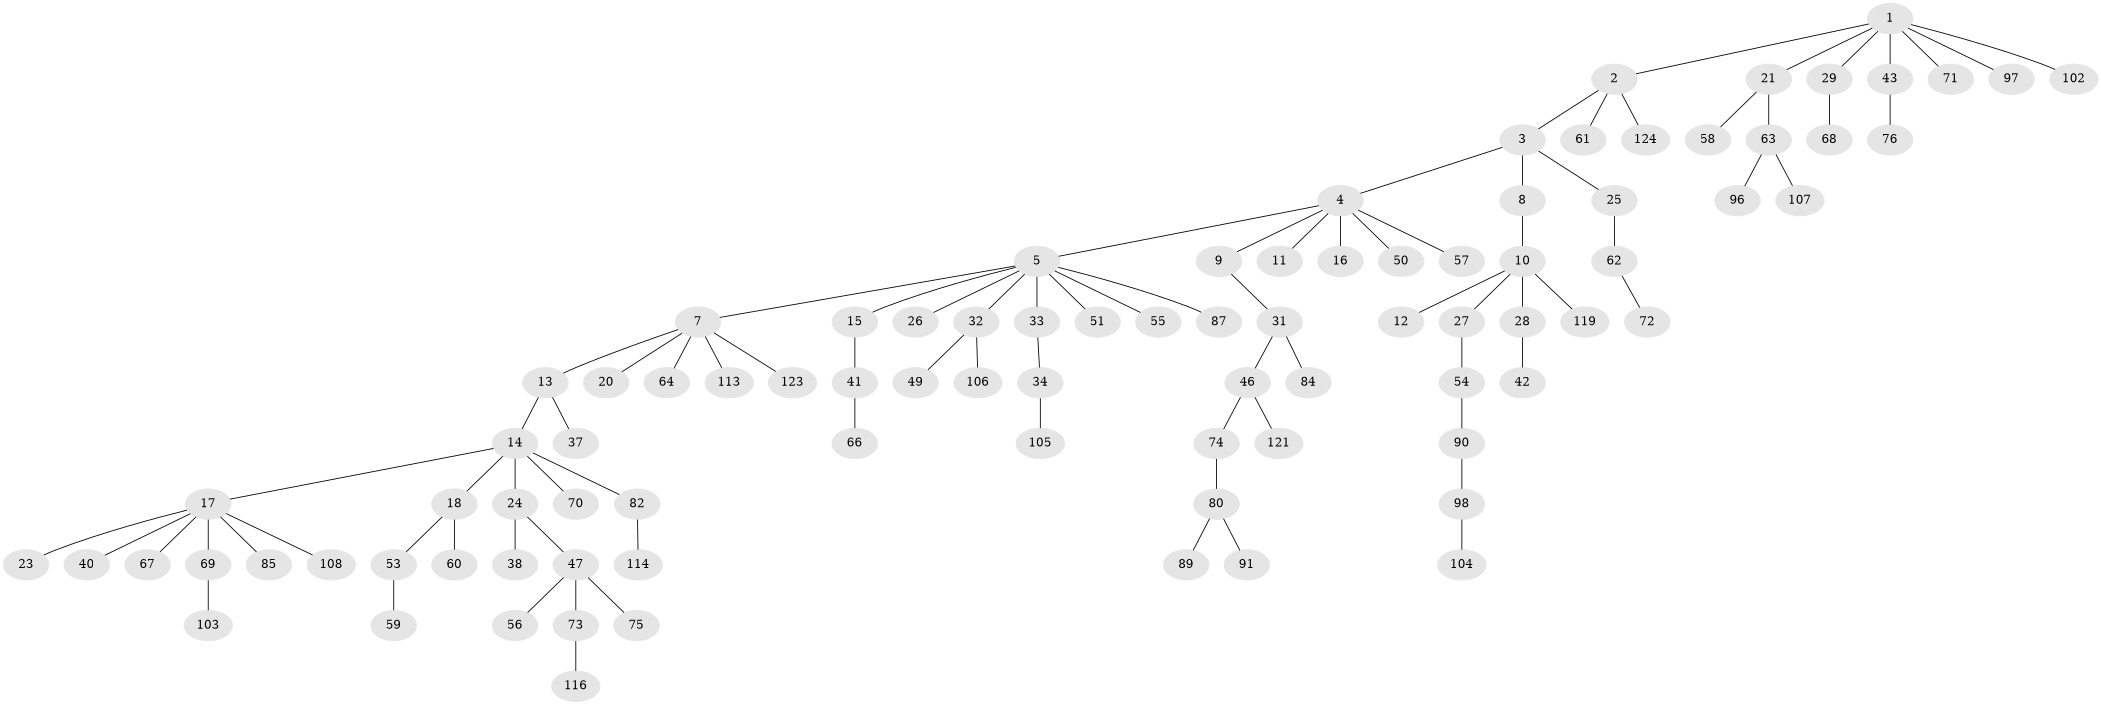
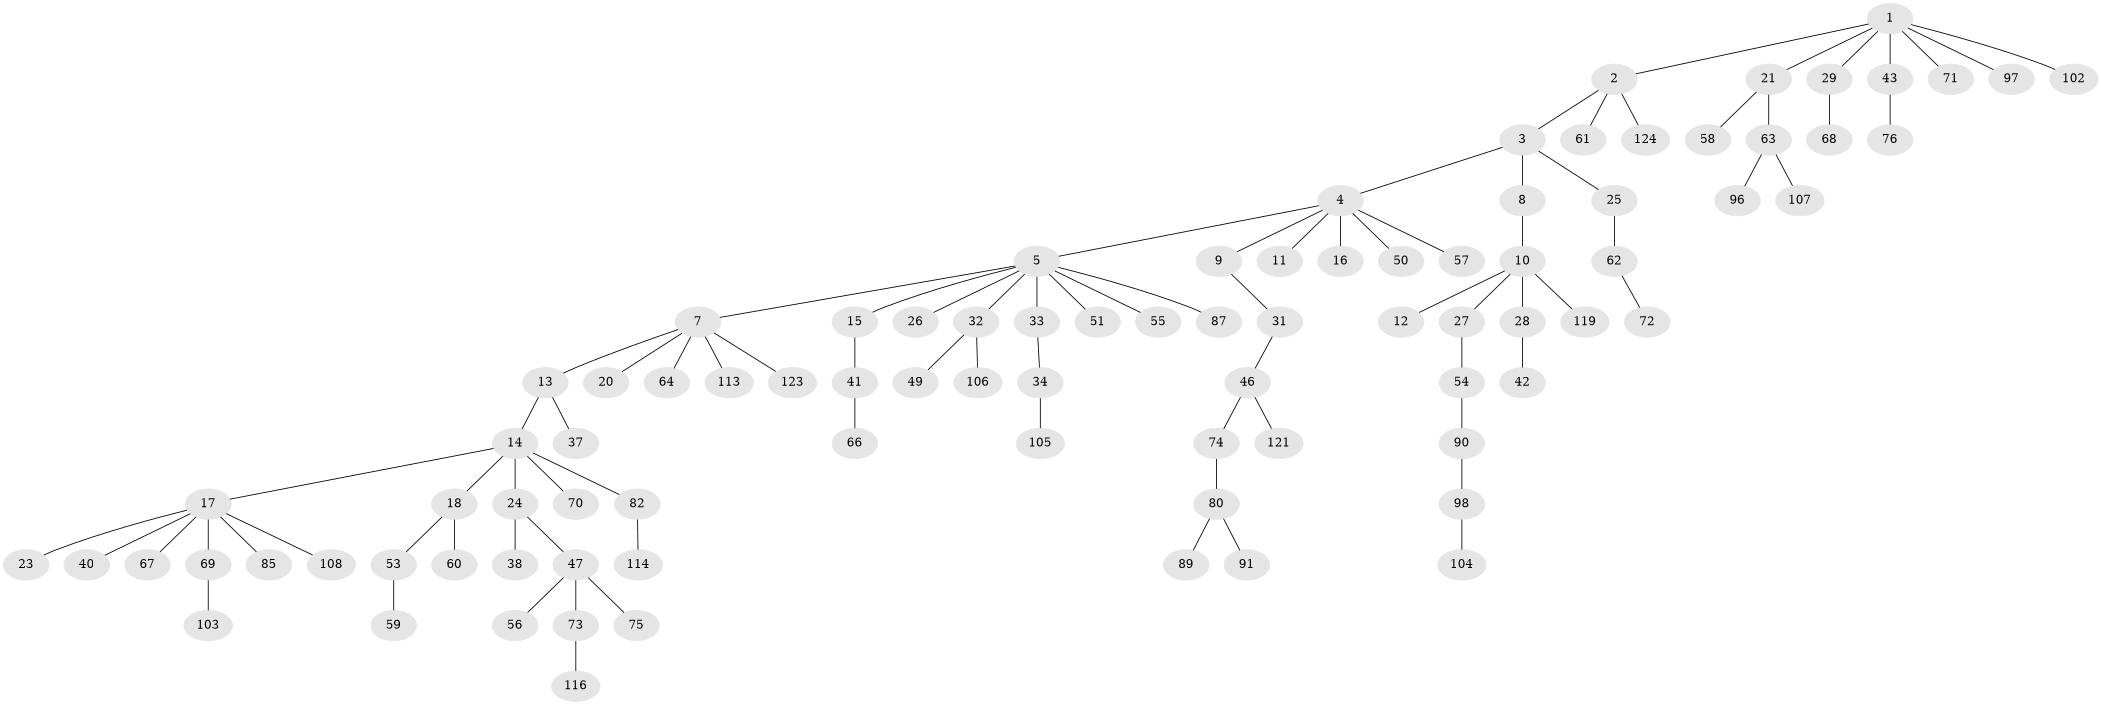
(1308, 383) -> none
